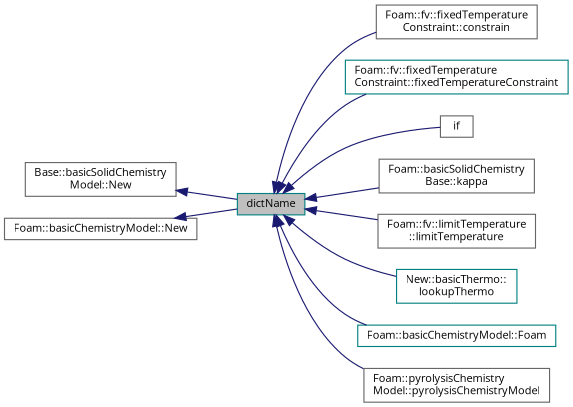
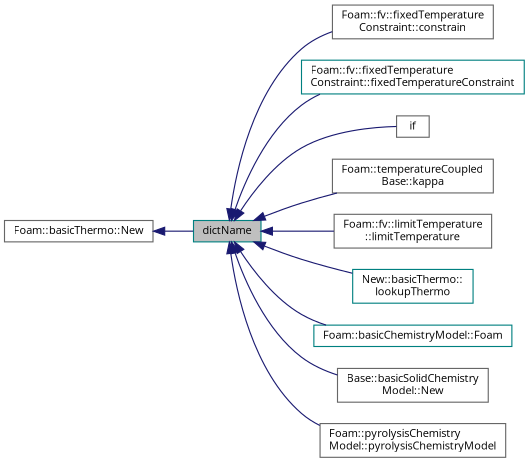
(457, 176) -> (413, 176)
(212, 196) -> (272, 326)
(101, 229) -> (79, 231)
